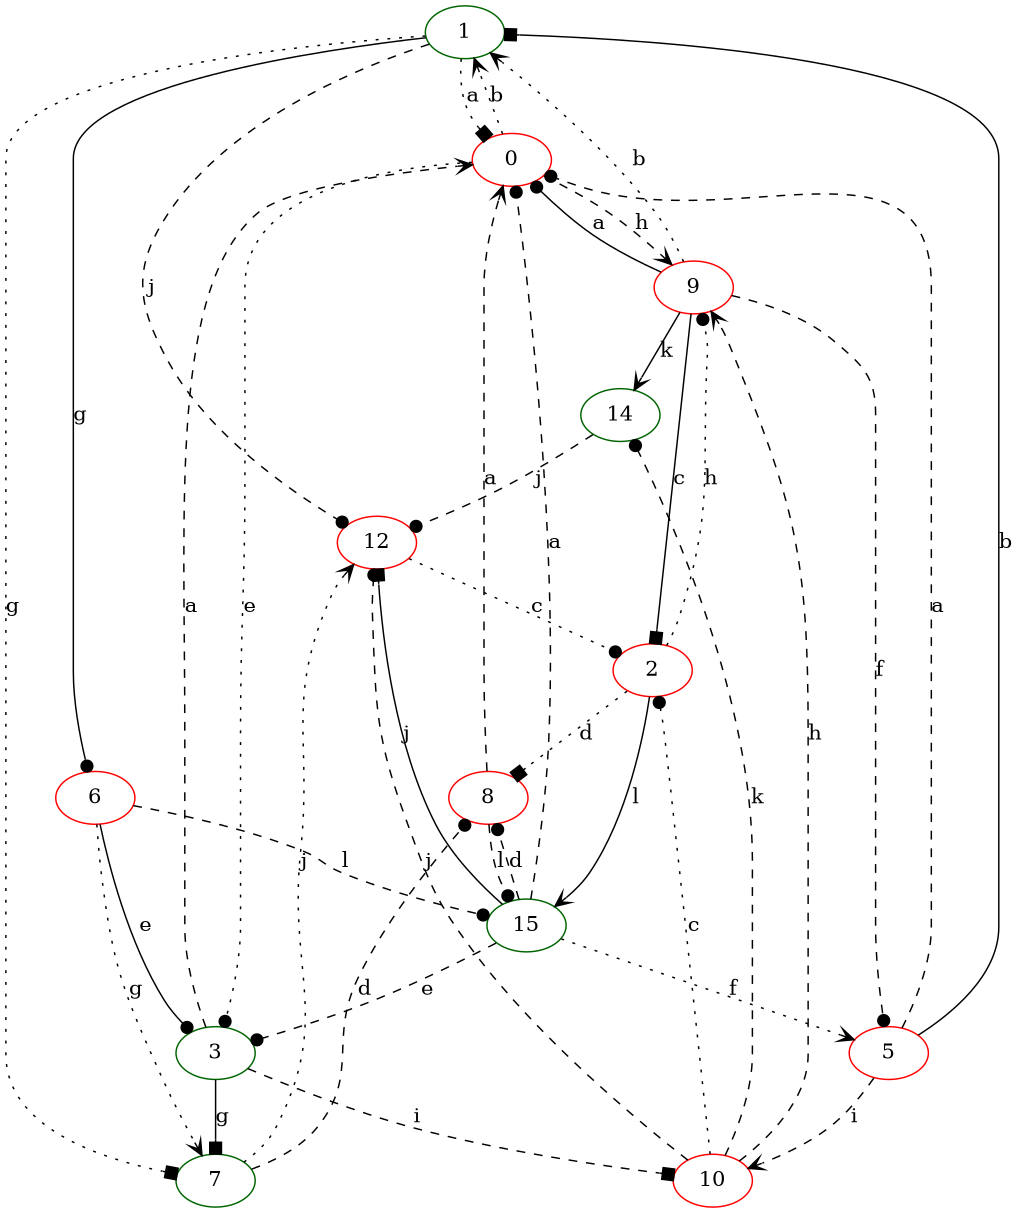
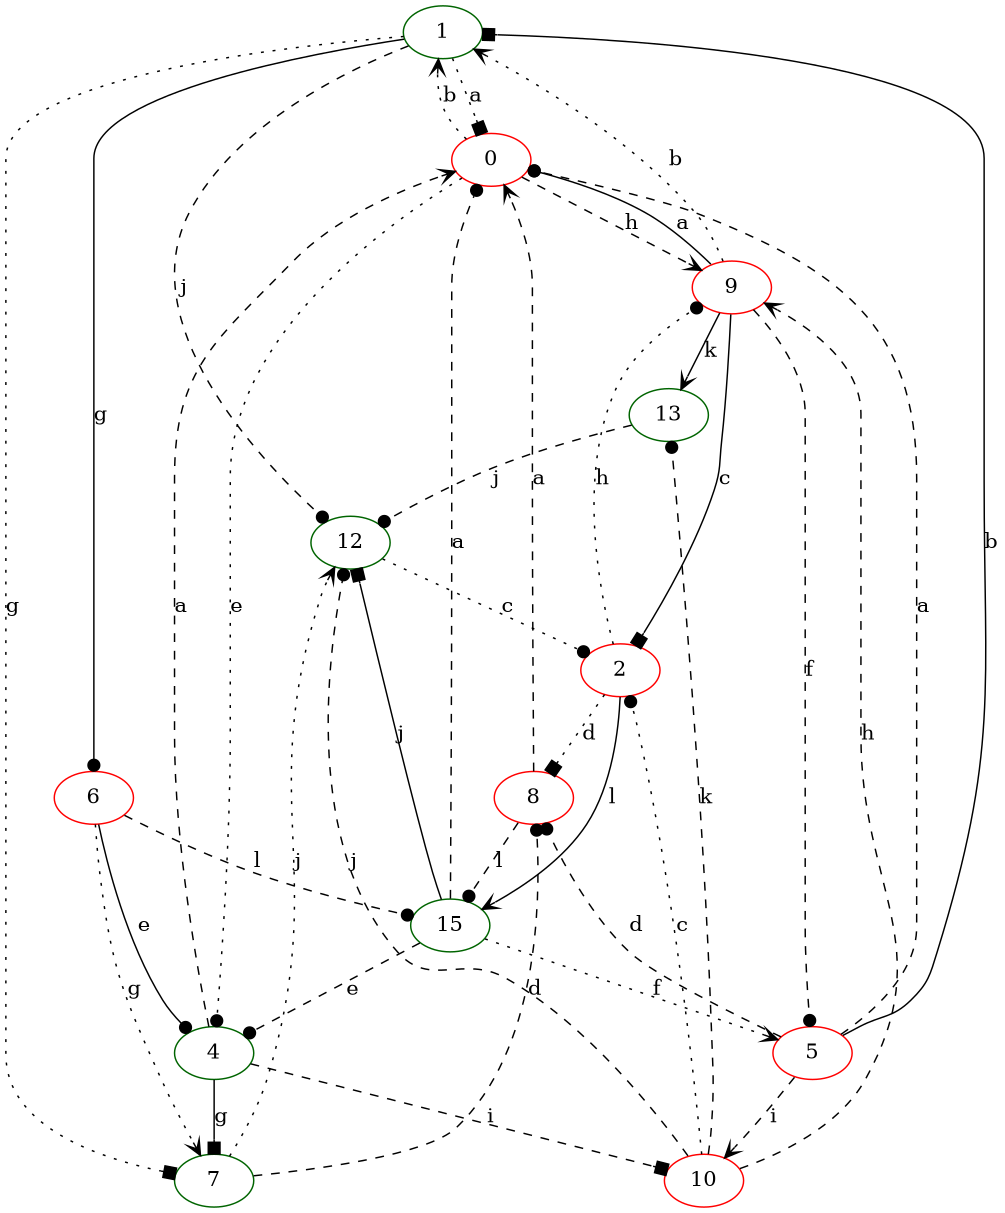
(620, 415) -> (669, 415)
(377, 543) -> (351, 543)
(509, 867) -> (642, 962)
(216, 1053) -> (214, 1053)
